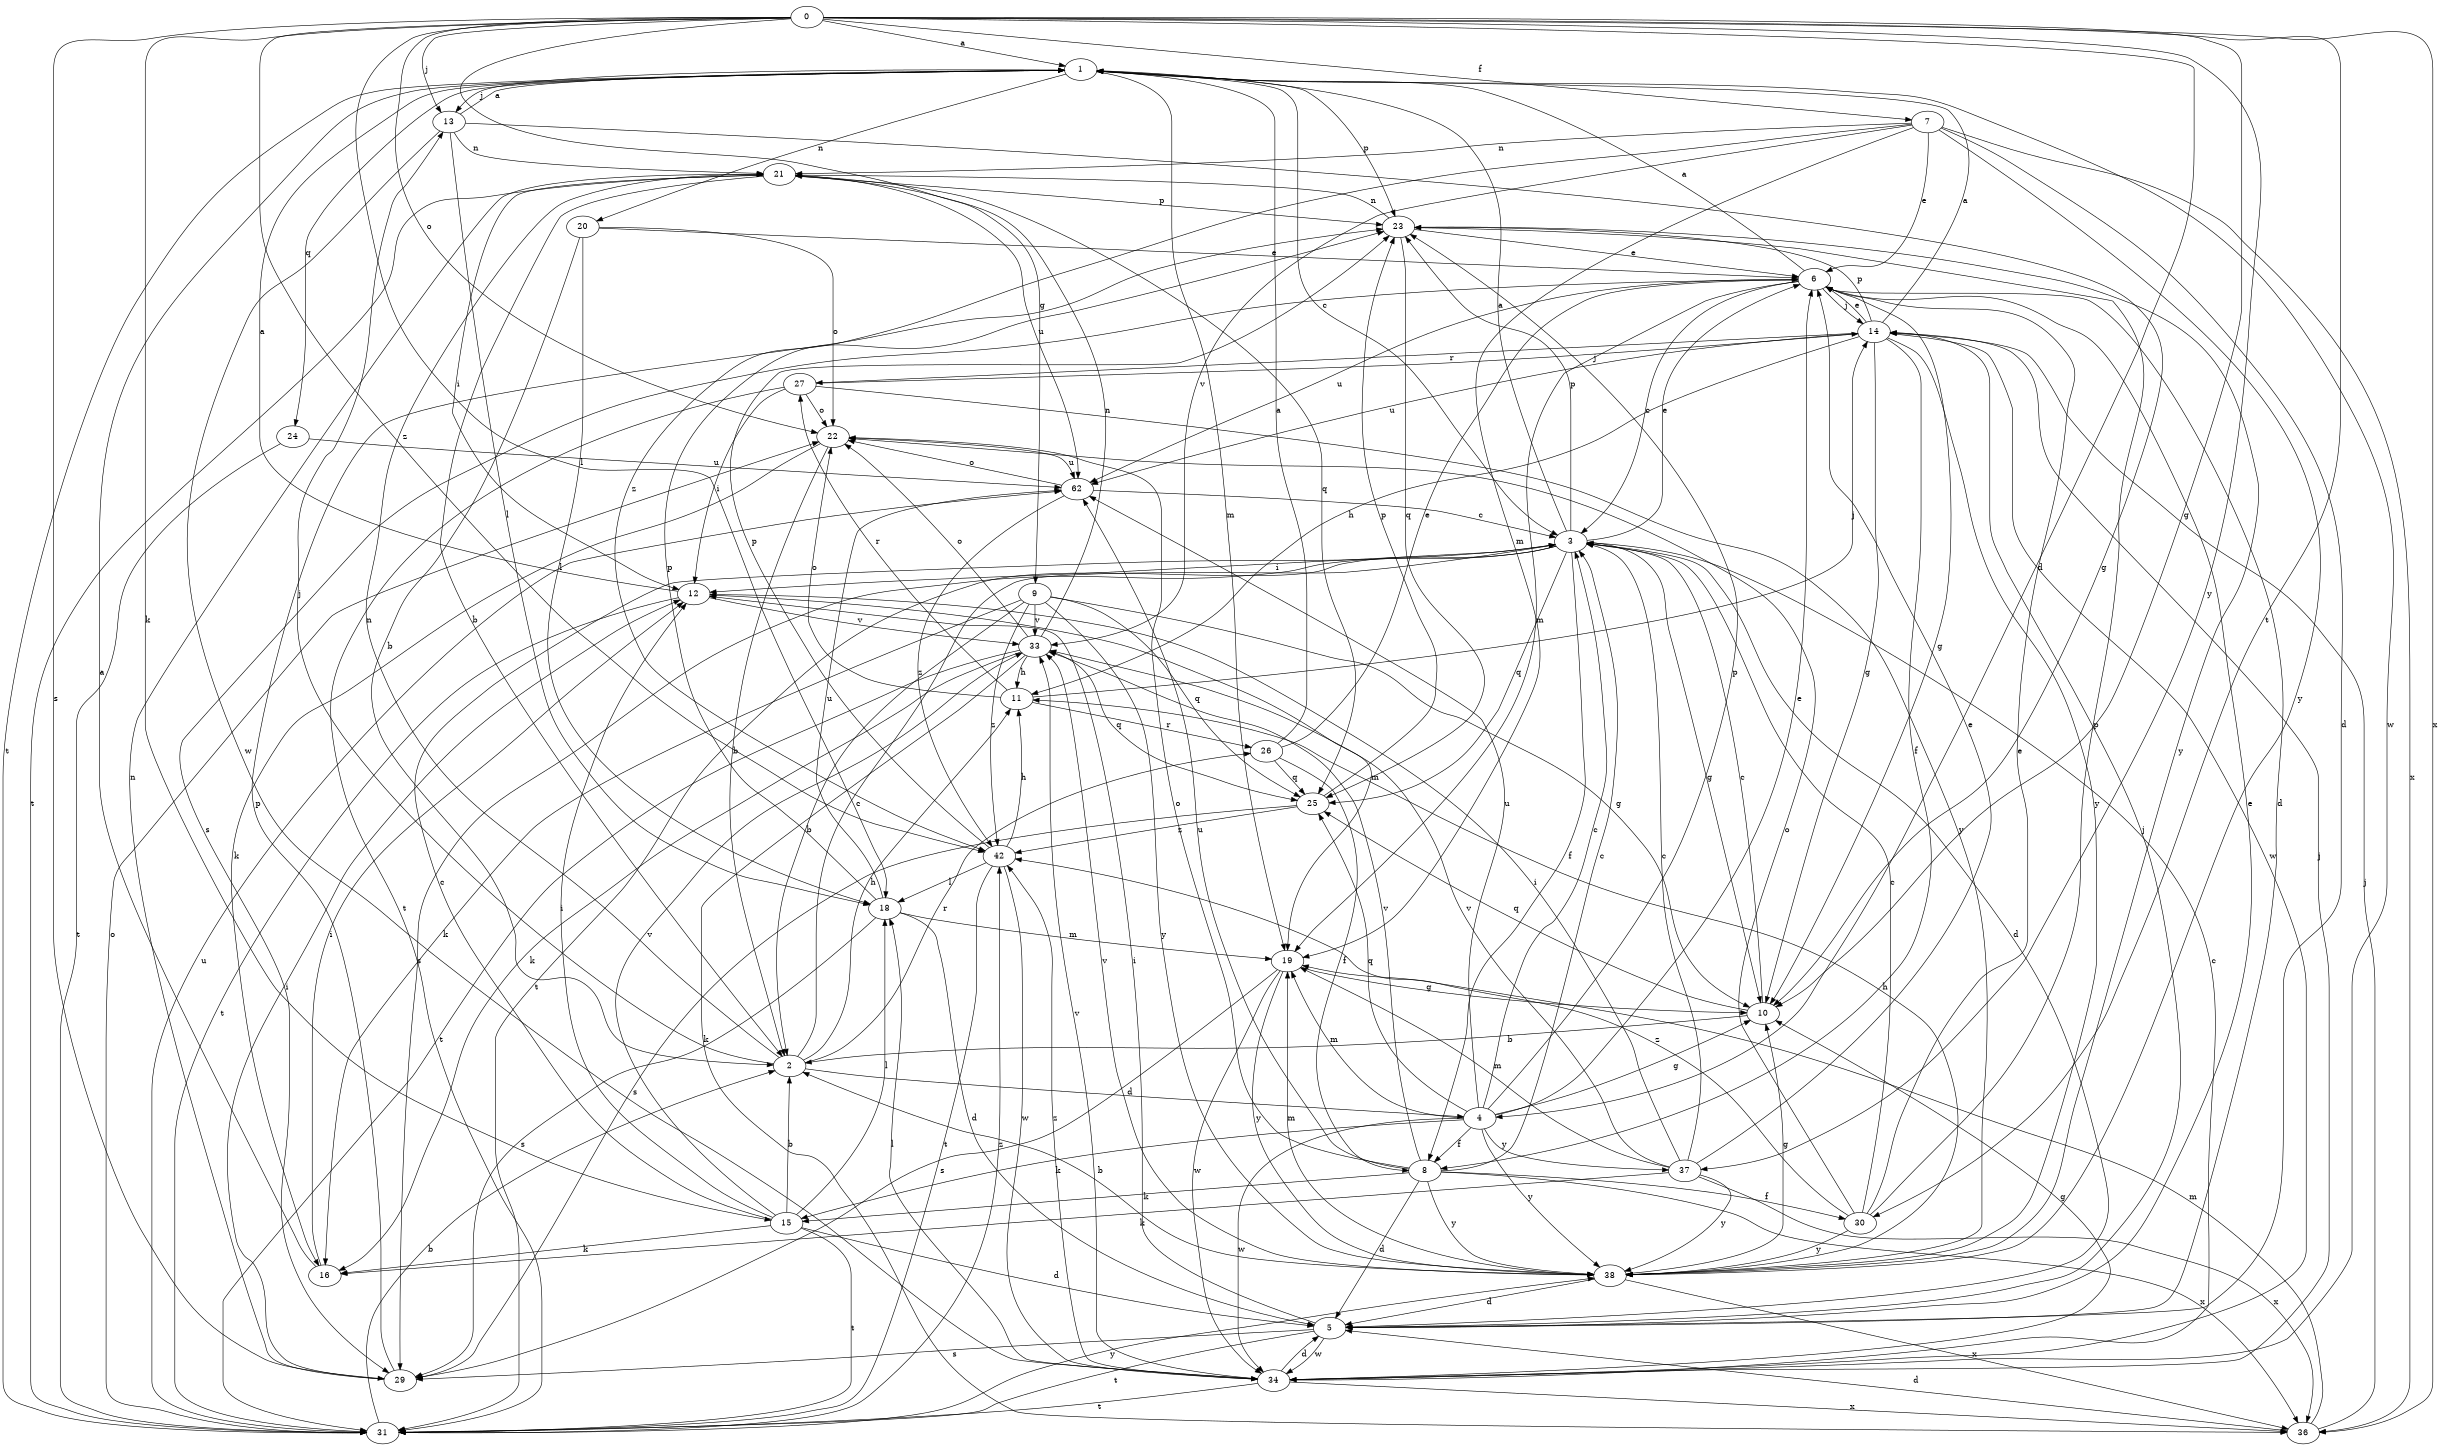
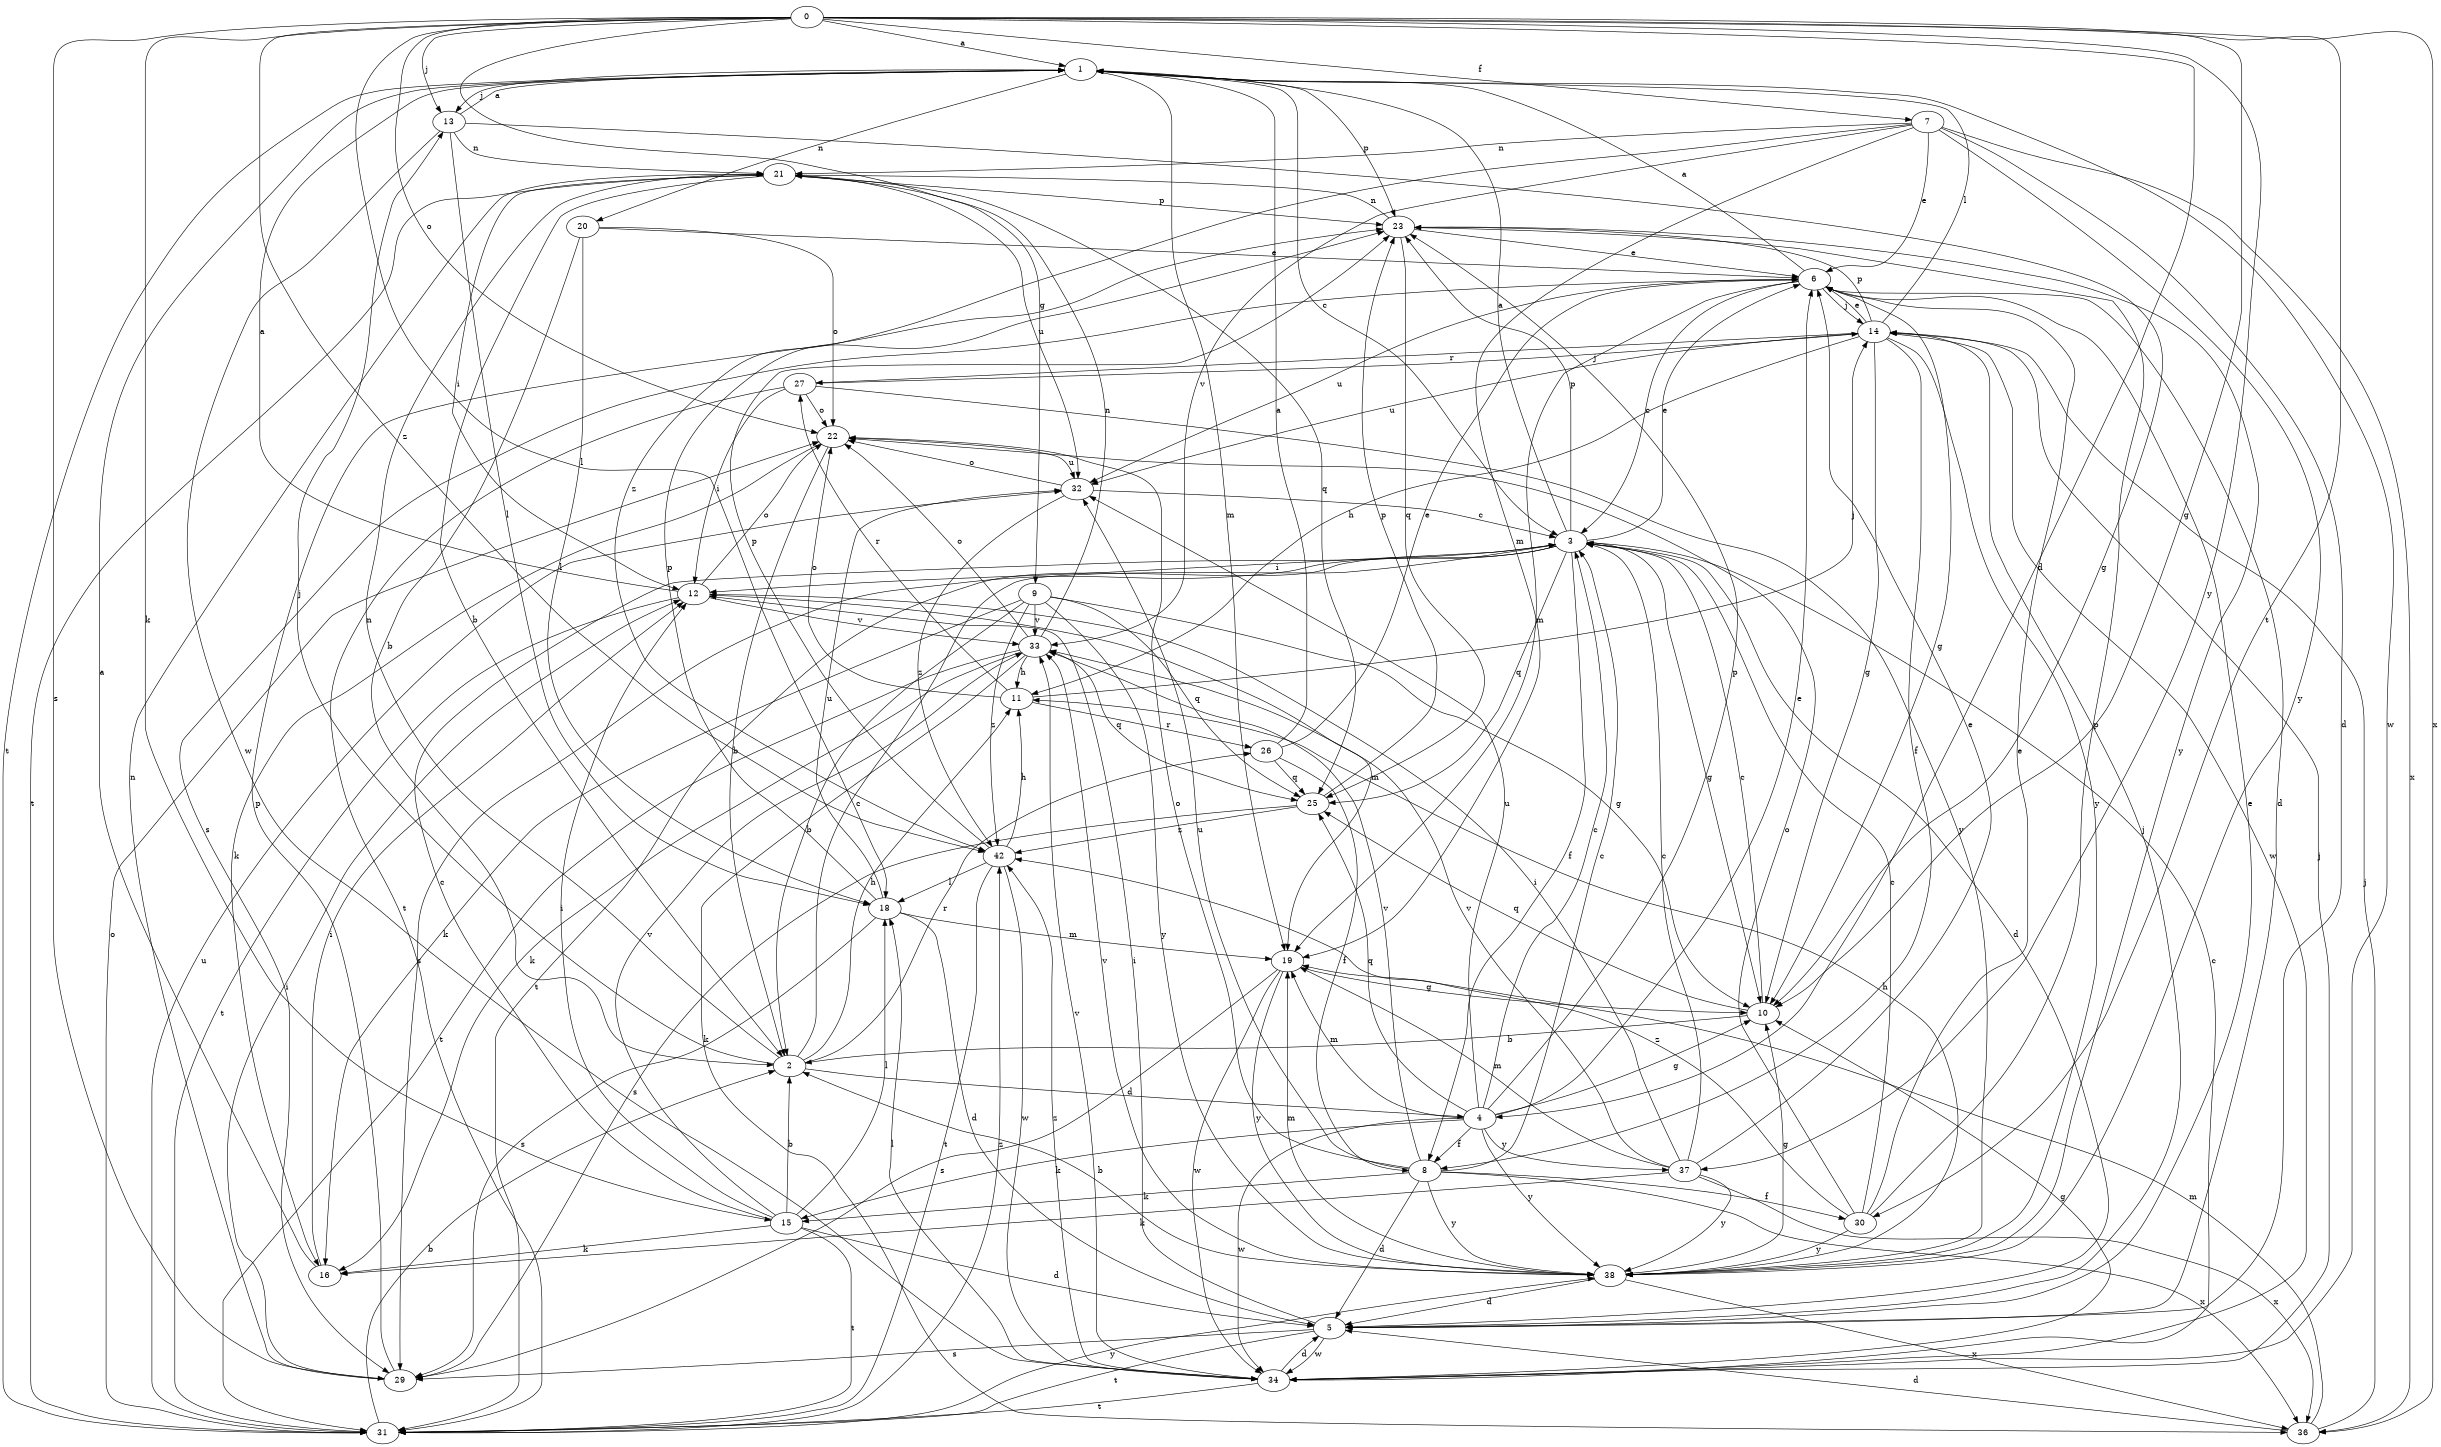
(1965, 201) -> (1965, 201)
(293, 437) -> none
(1077, 489) -> (1077, 489)
none -> (760, 516)
(1785, 1407) -> none
